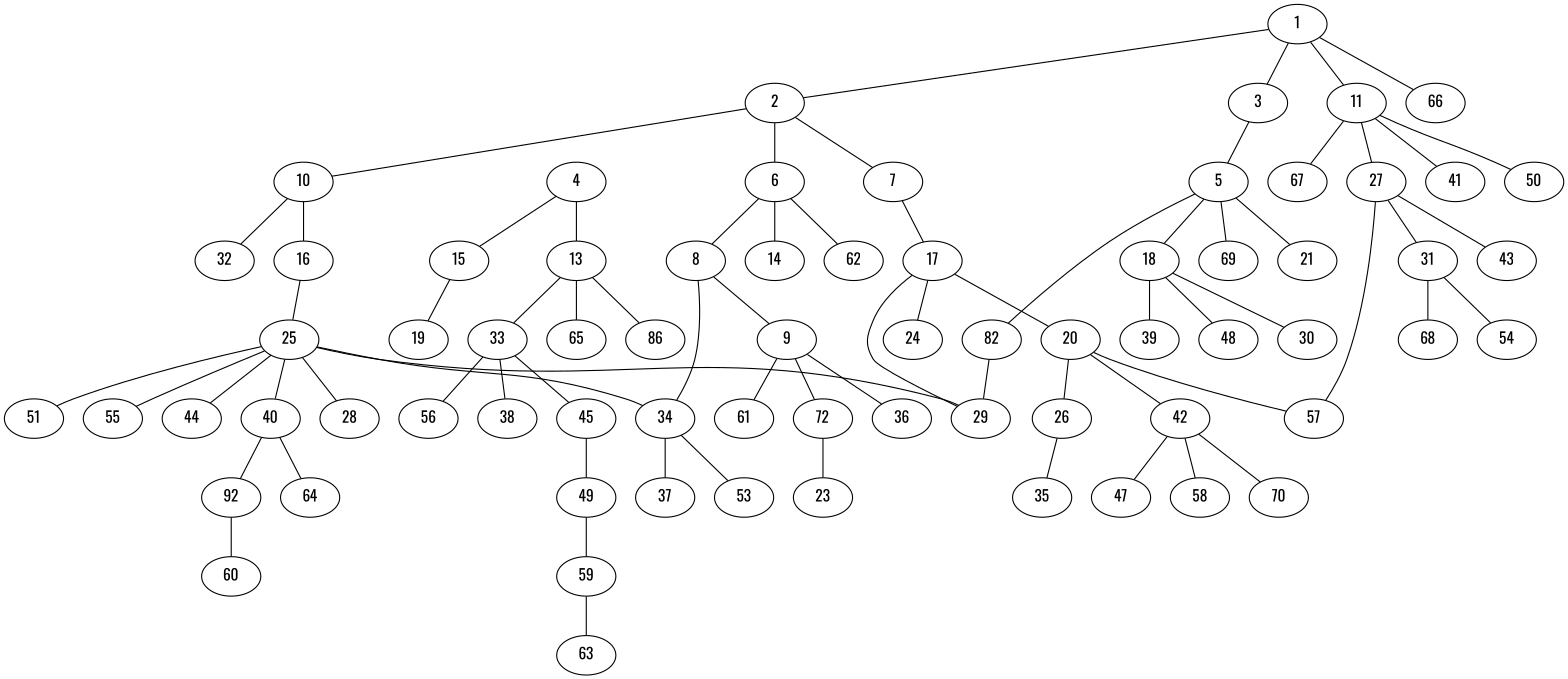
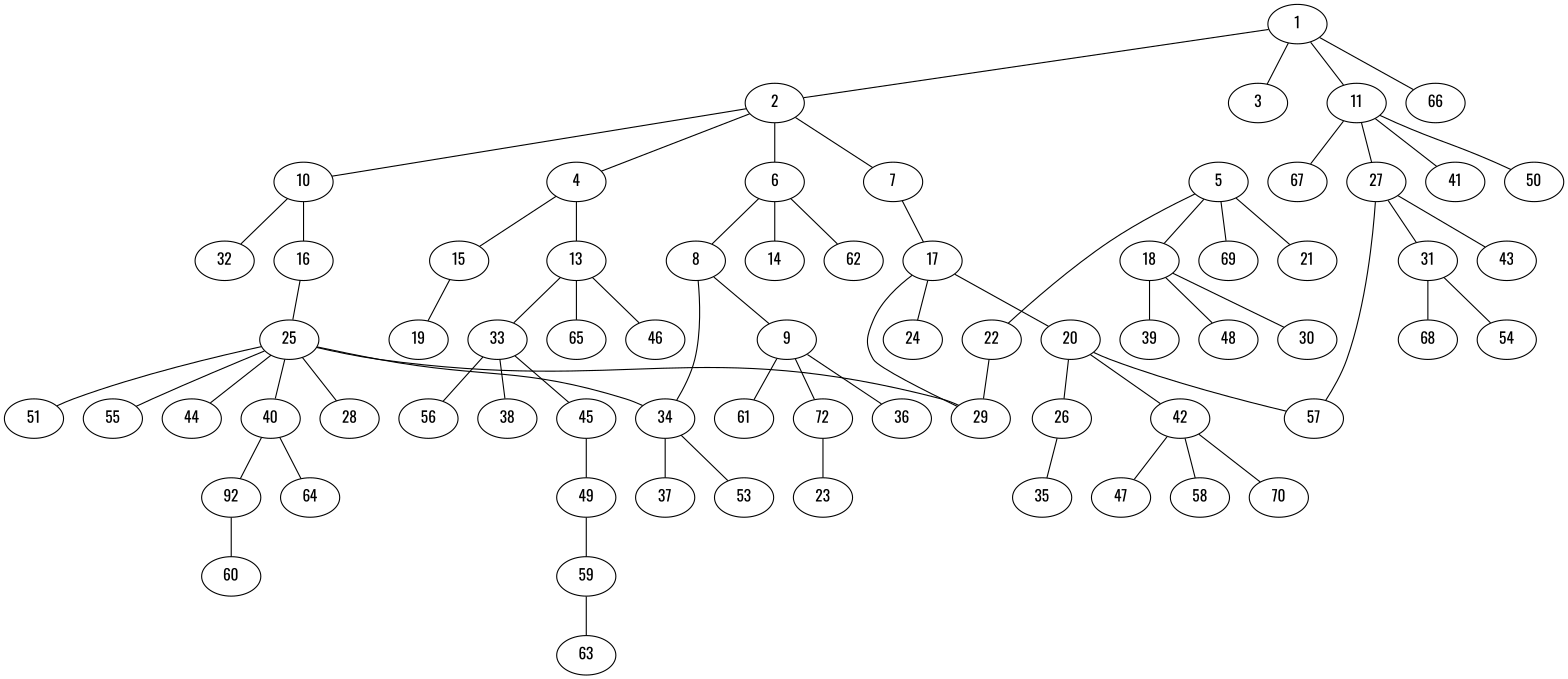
none -> (675, 142)
(1238, 142) -> none
(655, 340) -> (655, 340)
(992, 340) -> (992, 340)
